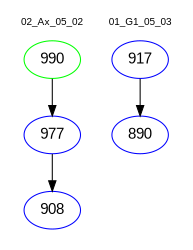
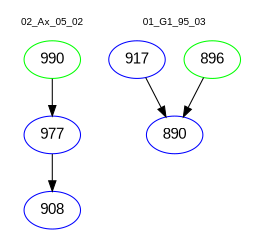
(141, 22) -> (175, 22)
none -> (212, 60)
